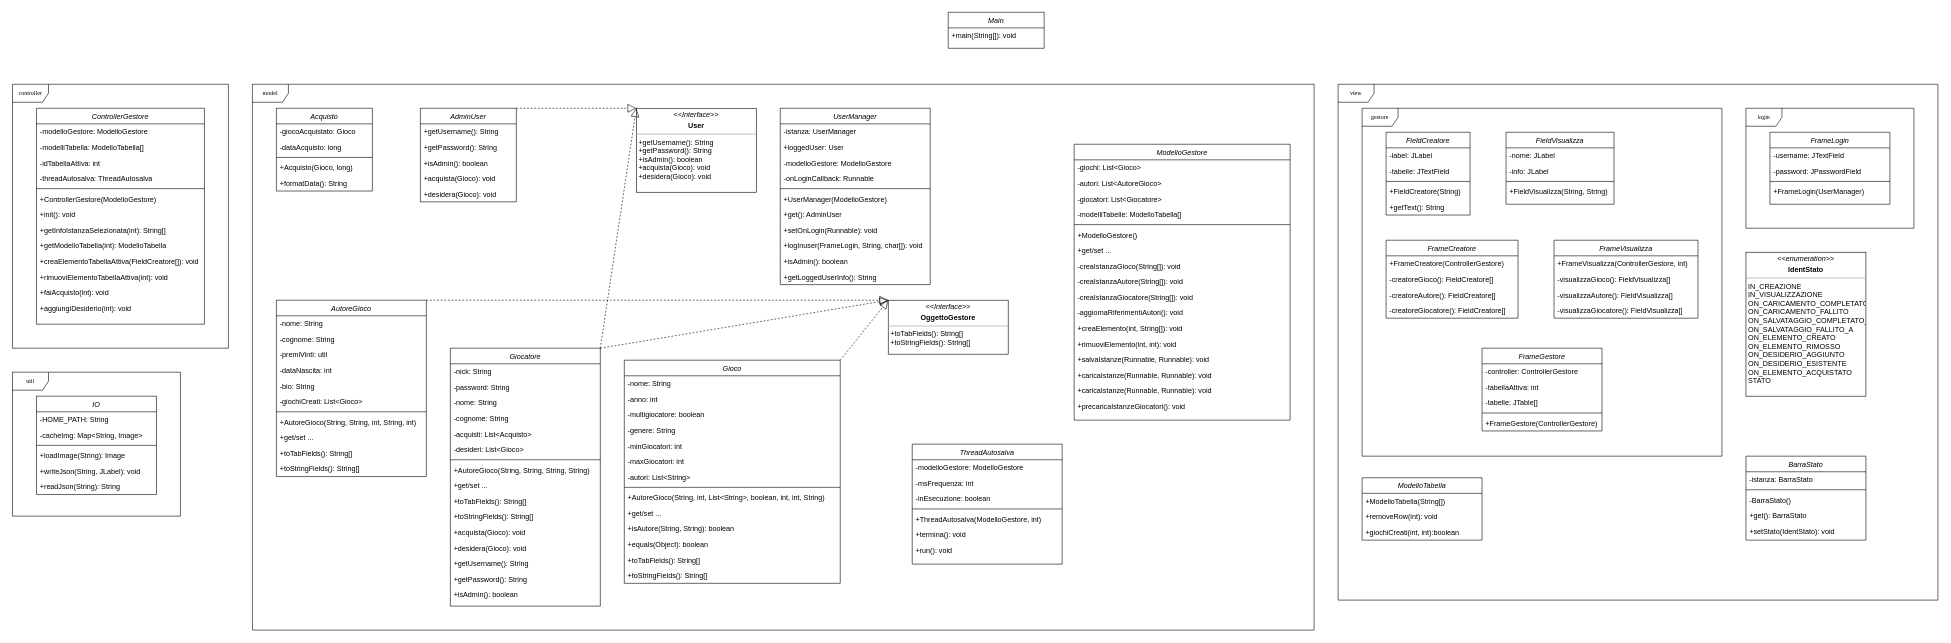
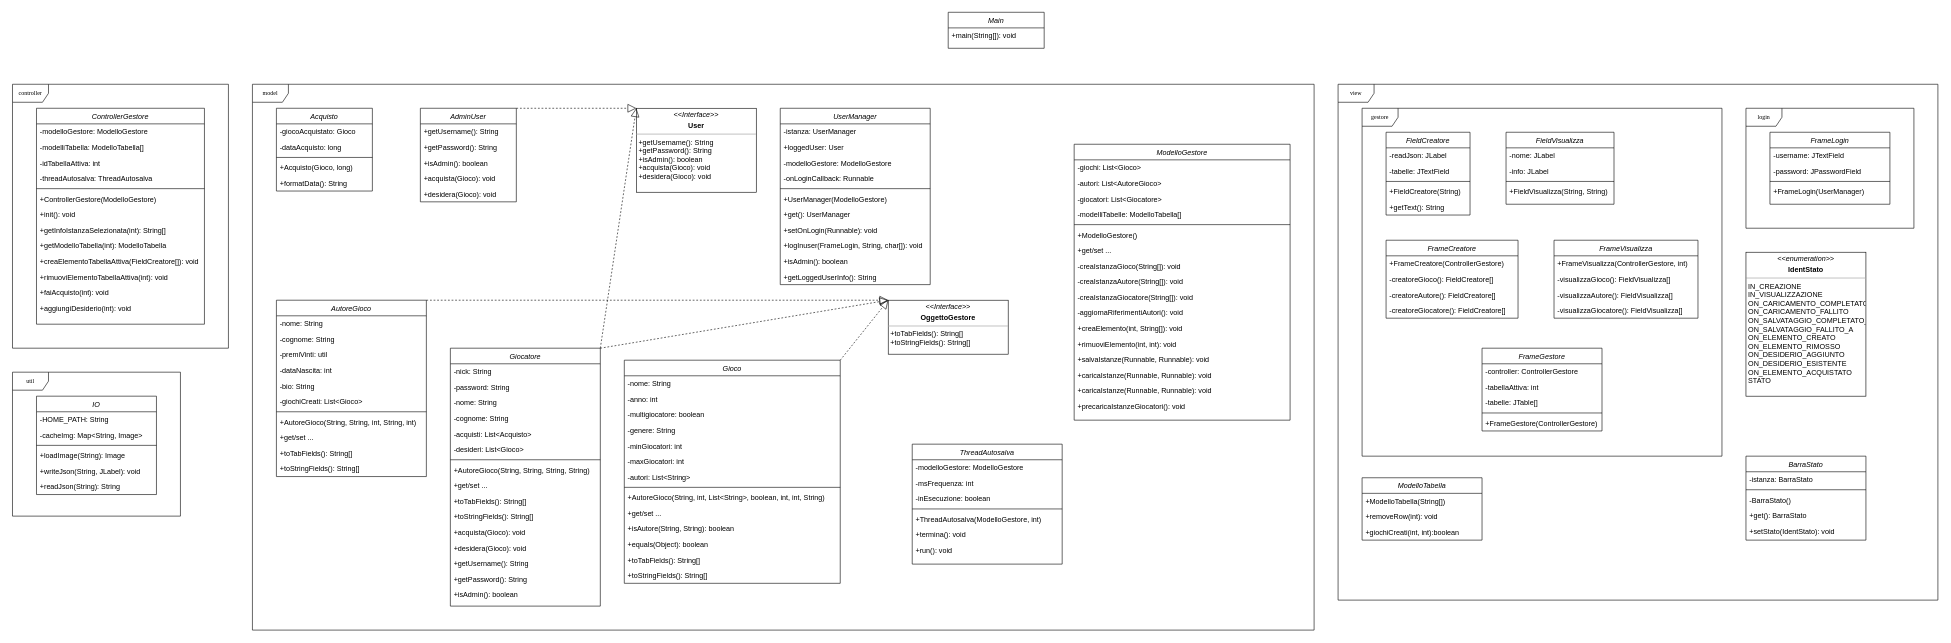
(1413, 156) -> (1421, 156)
(815, 215) -> (820, 215)
